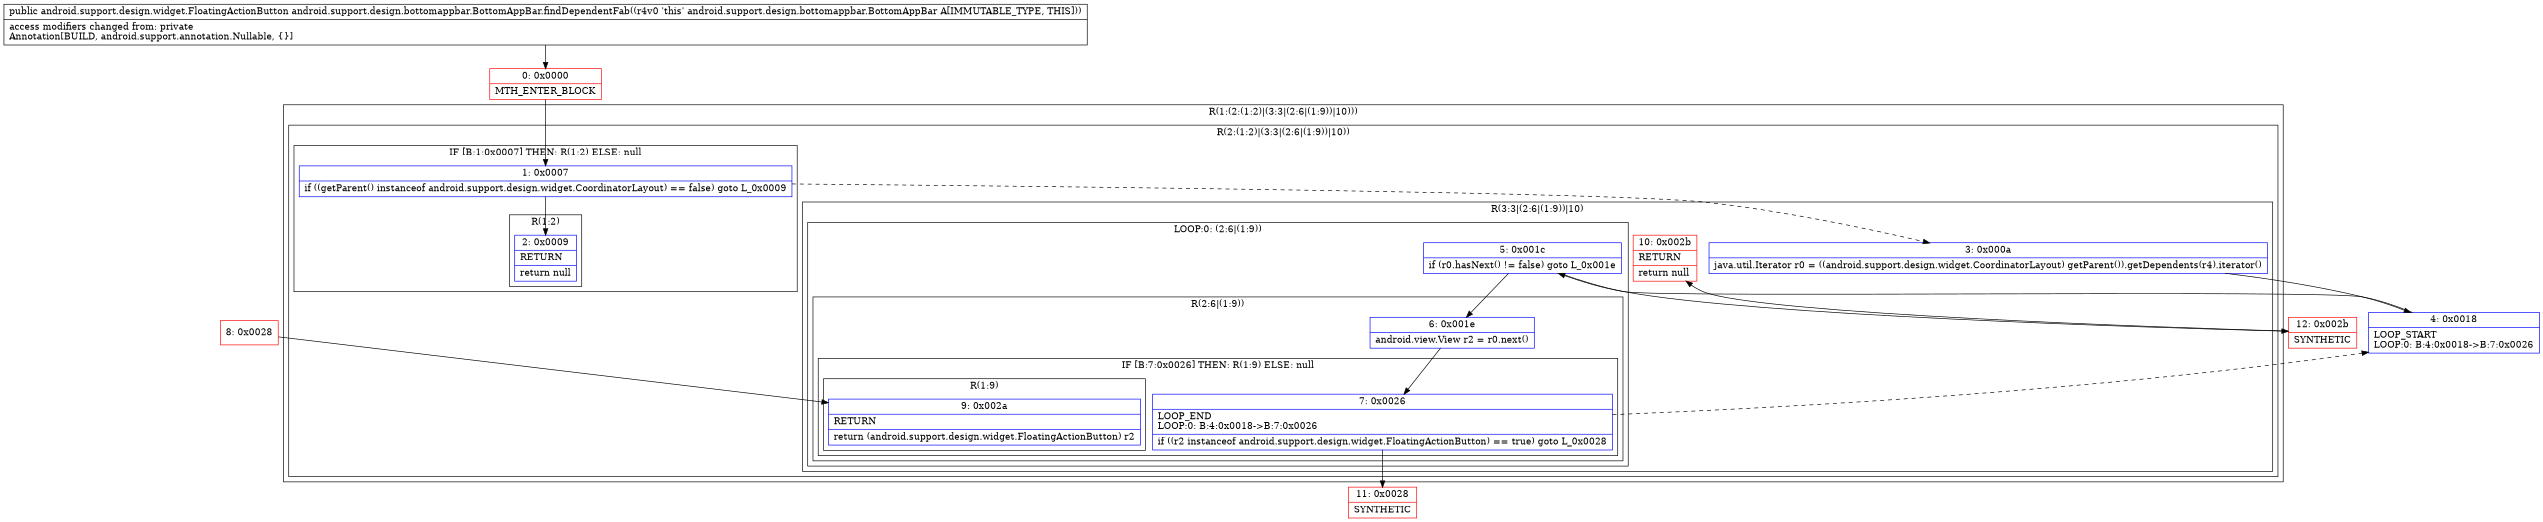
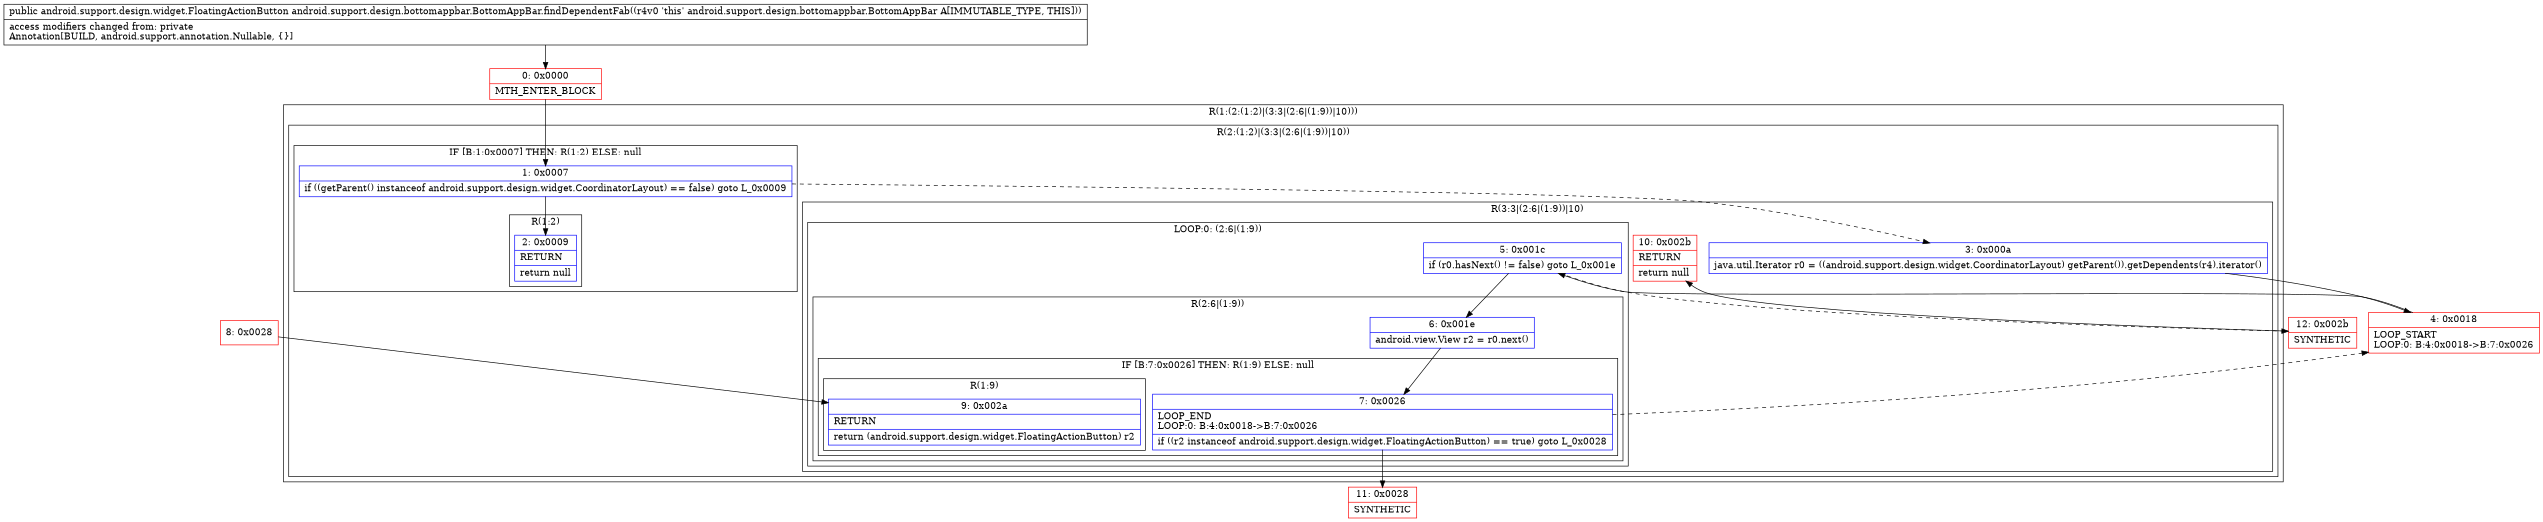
(1774, 308) -> (1774, 308)
(2454, 333) -> (2454, 333)
